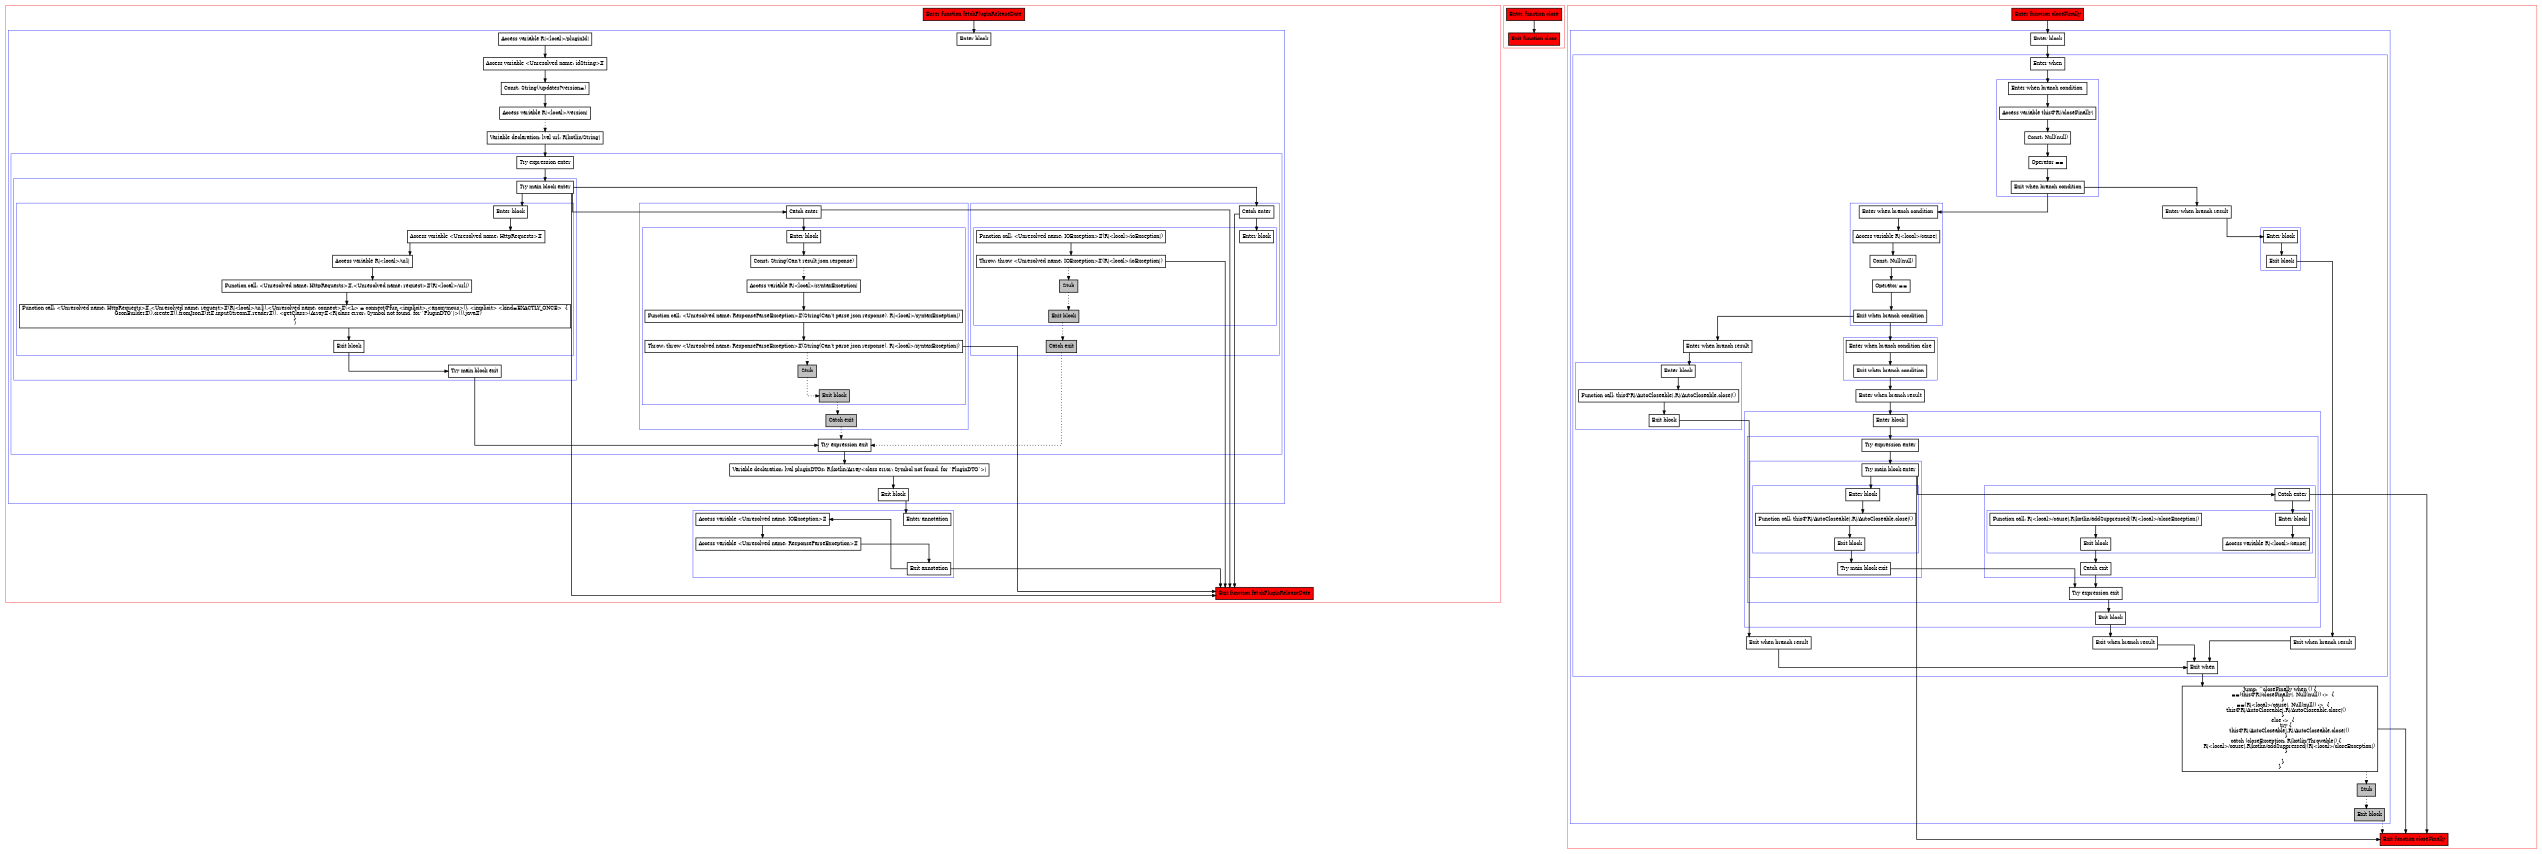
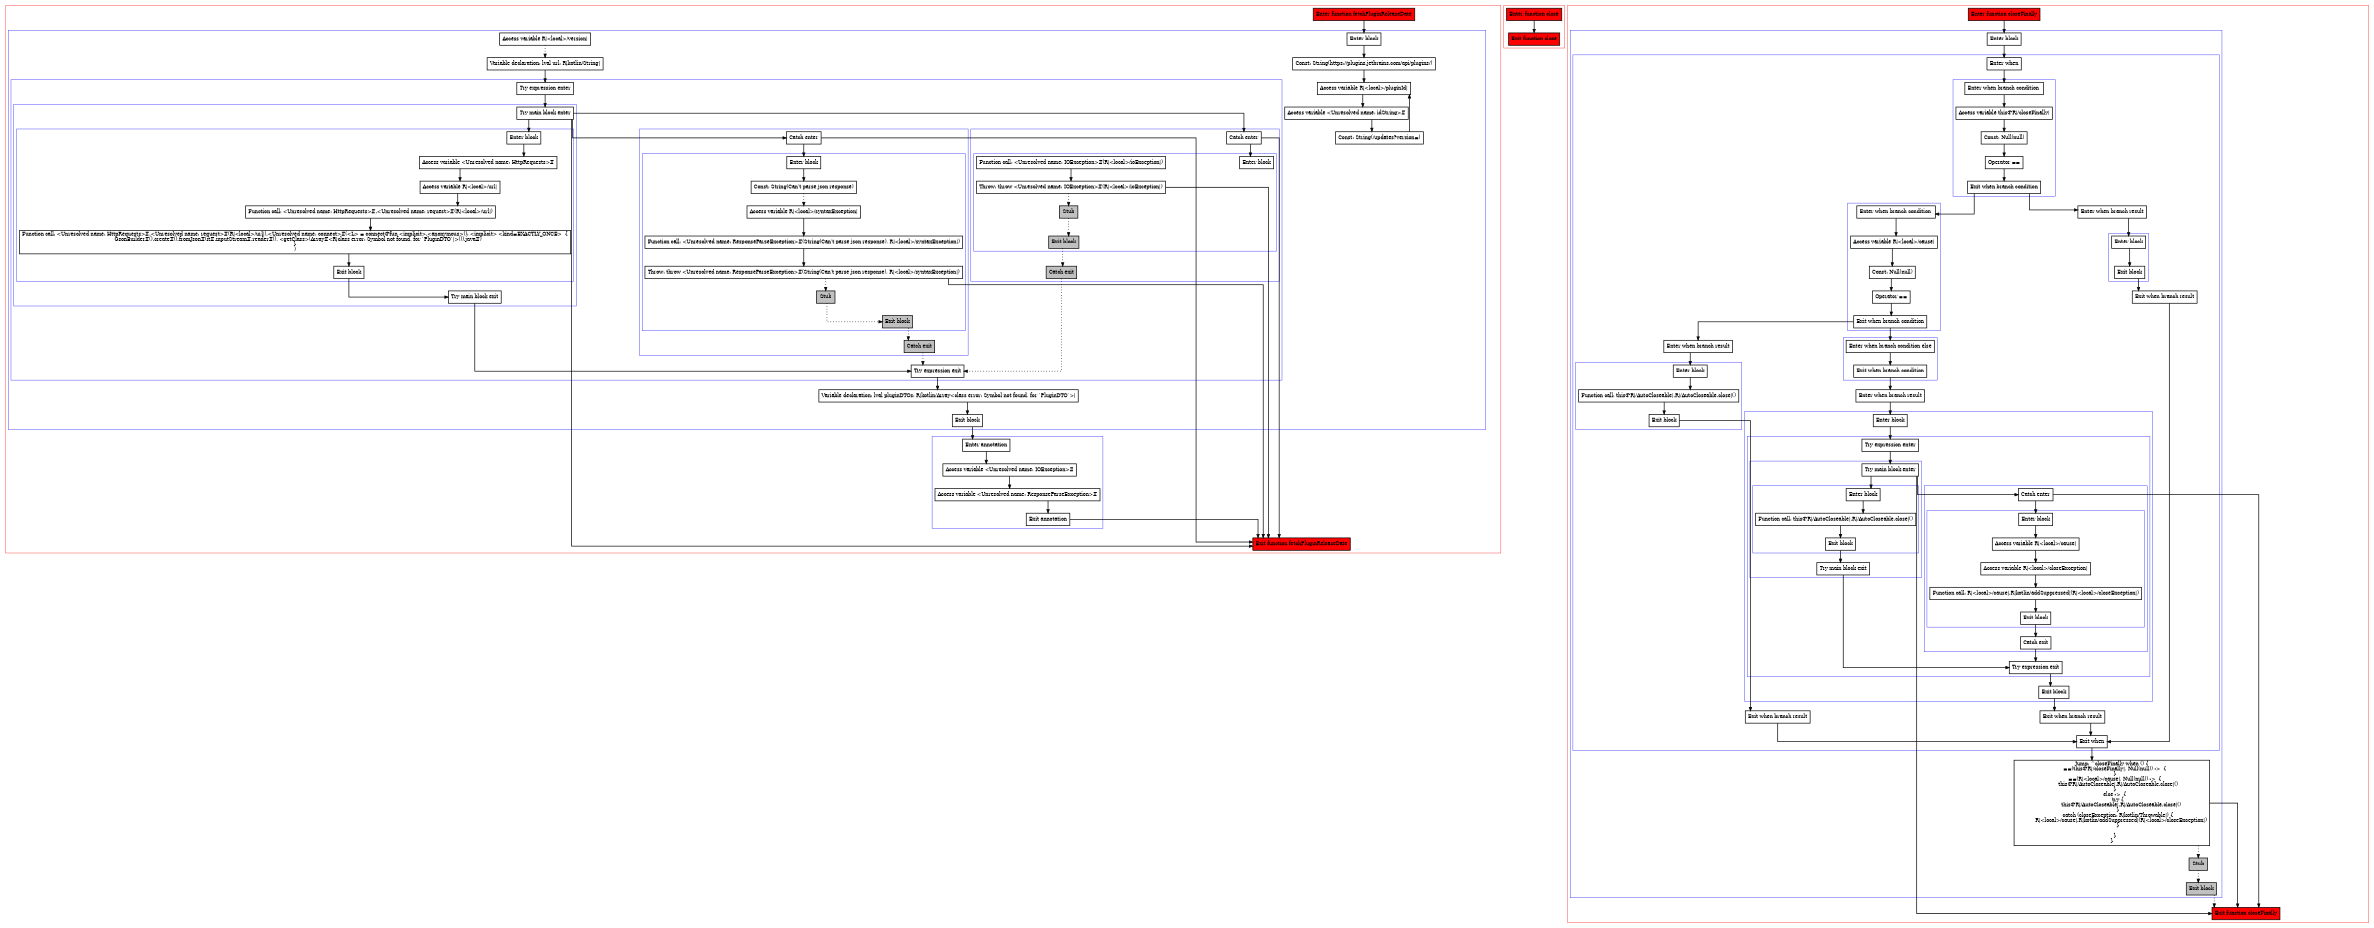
none -> (1364, 64)
(545, 99) -> (1409, 115)
(804, 261) -> (804, 187)
(891, 523) -> (986, 456)
none -> (2036, 569)
